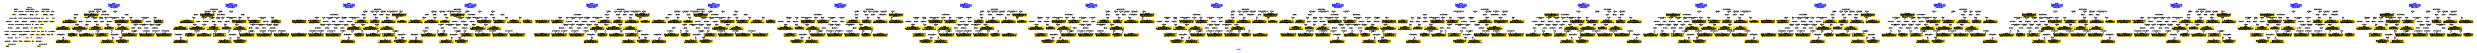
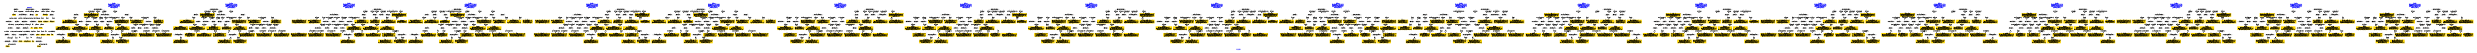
(36, 28) -> (36, 28)
(32, 35) -> (32, 35)
